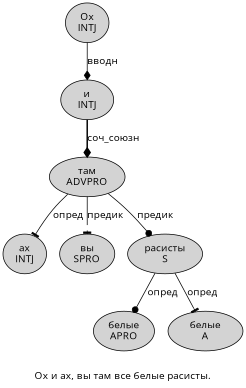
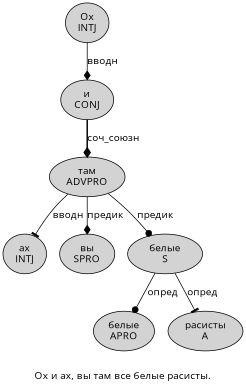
(87, 100) -> (87, 100)
(87, 211) -> (87, 211)
(68, 215) -> (68, 215)
(165, 254) -> (165, 254)
(206, 331) -> (206, 331)
